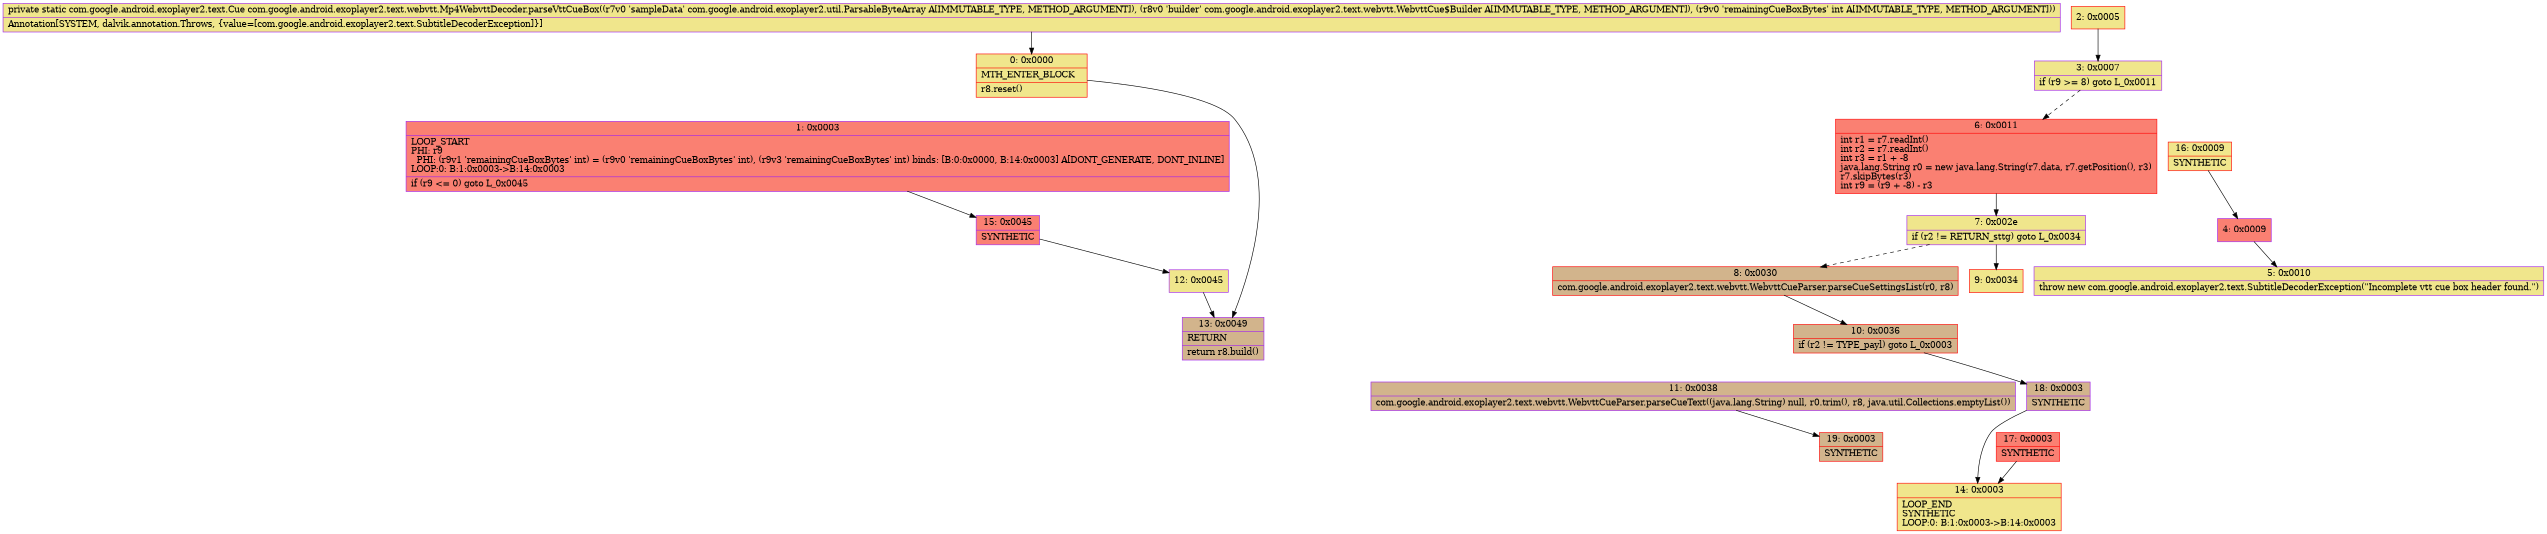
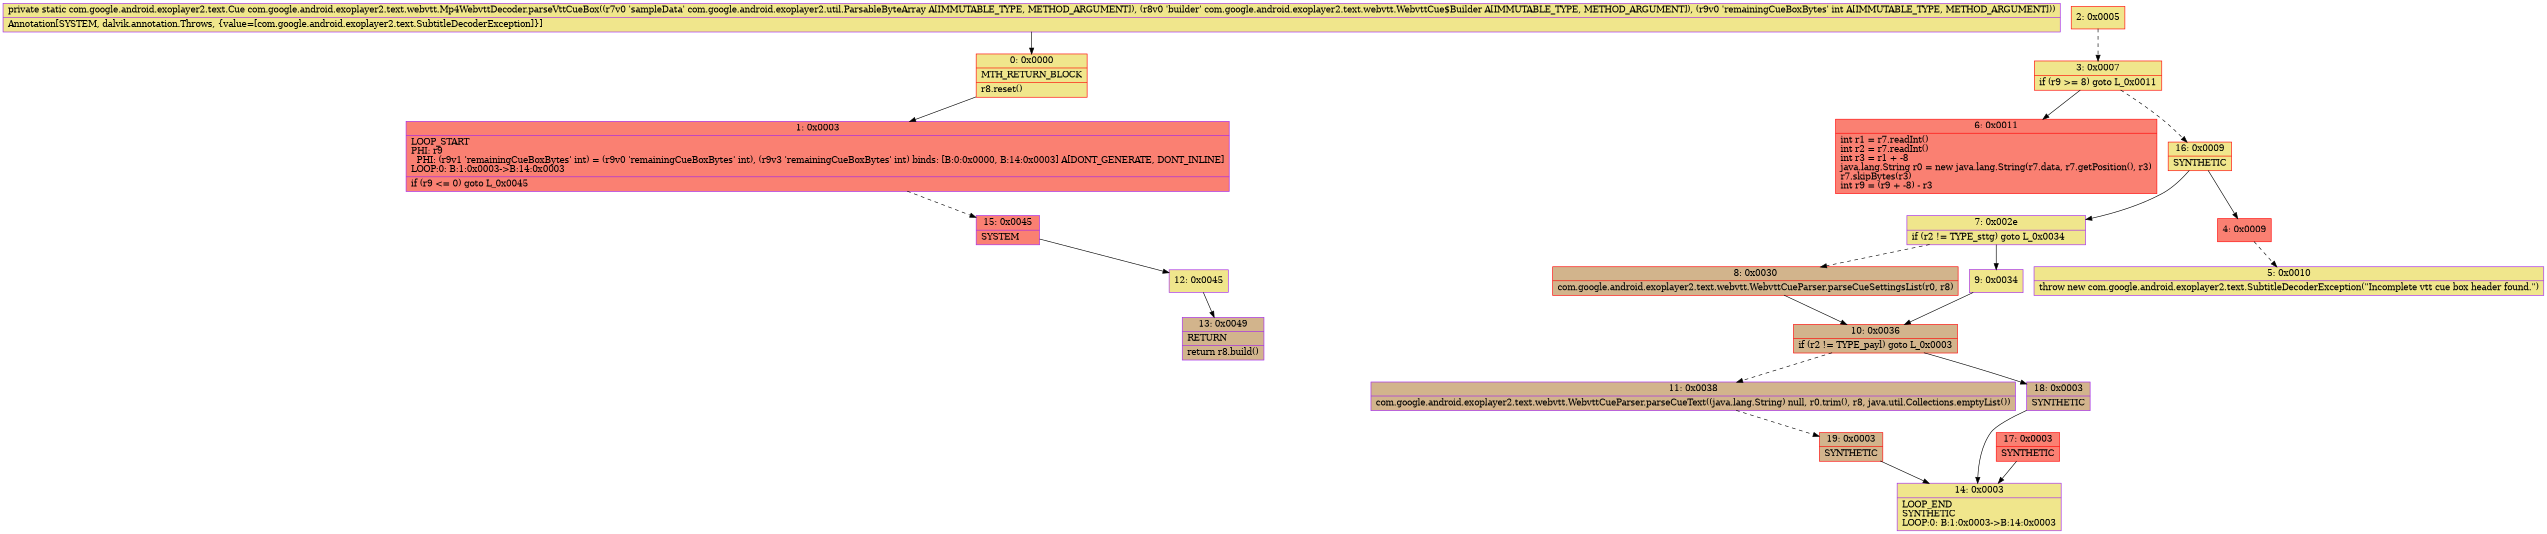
(2098, 42) -> (2098, 42)
(1028, 75) -> (1032, 75)
(2098, 76) -> (2098, 76)
(2064, 103) -> (2064, 103)
none -> (2153, 112)
(1247, 139) -> (946, 108)
(1996, 202) -> (2145, 202)
(939, 203) -> (939, 203)
(2244, 230) -> (2244, 230)
(1008, 237) -> (1000, 237)
(1996, 237) -> (1988, 237)
(2263, 252) -> (2263, 252)
(1996, 281) -> (1996, 281)
none -> (1942, 307)
none -> (1787, 367)
(1775, 422) -> (1775, 422)
none -> (1902, 471)
(1979, 507) -> (1979, 507)
